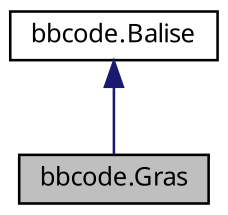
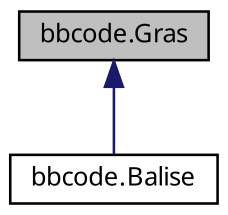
(114, 121) -> (114, 121)
